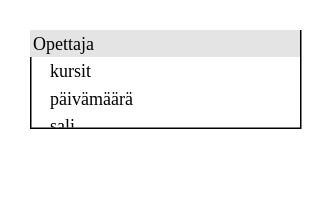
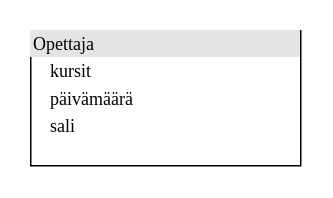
(166, 80) -> (166, 98)
